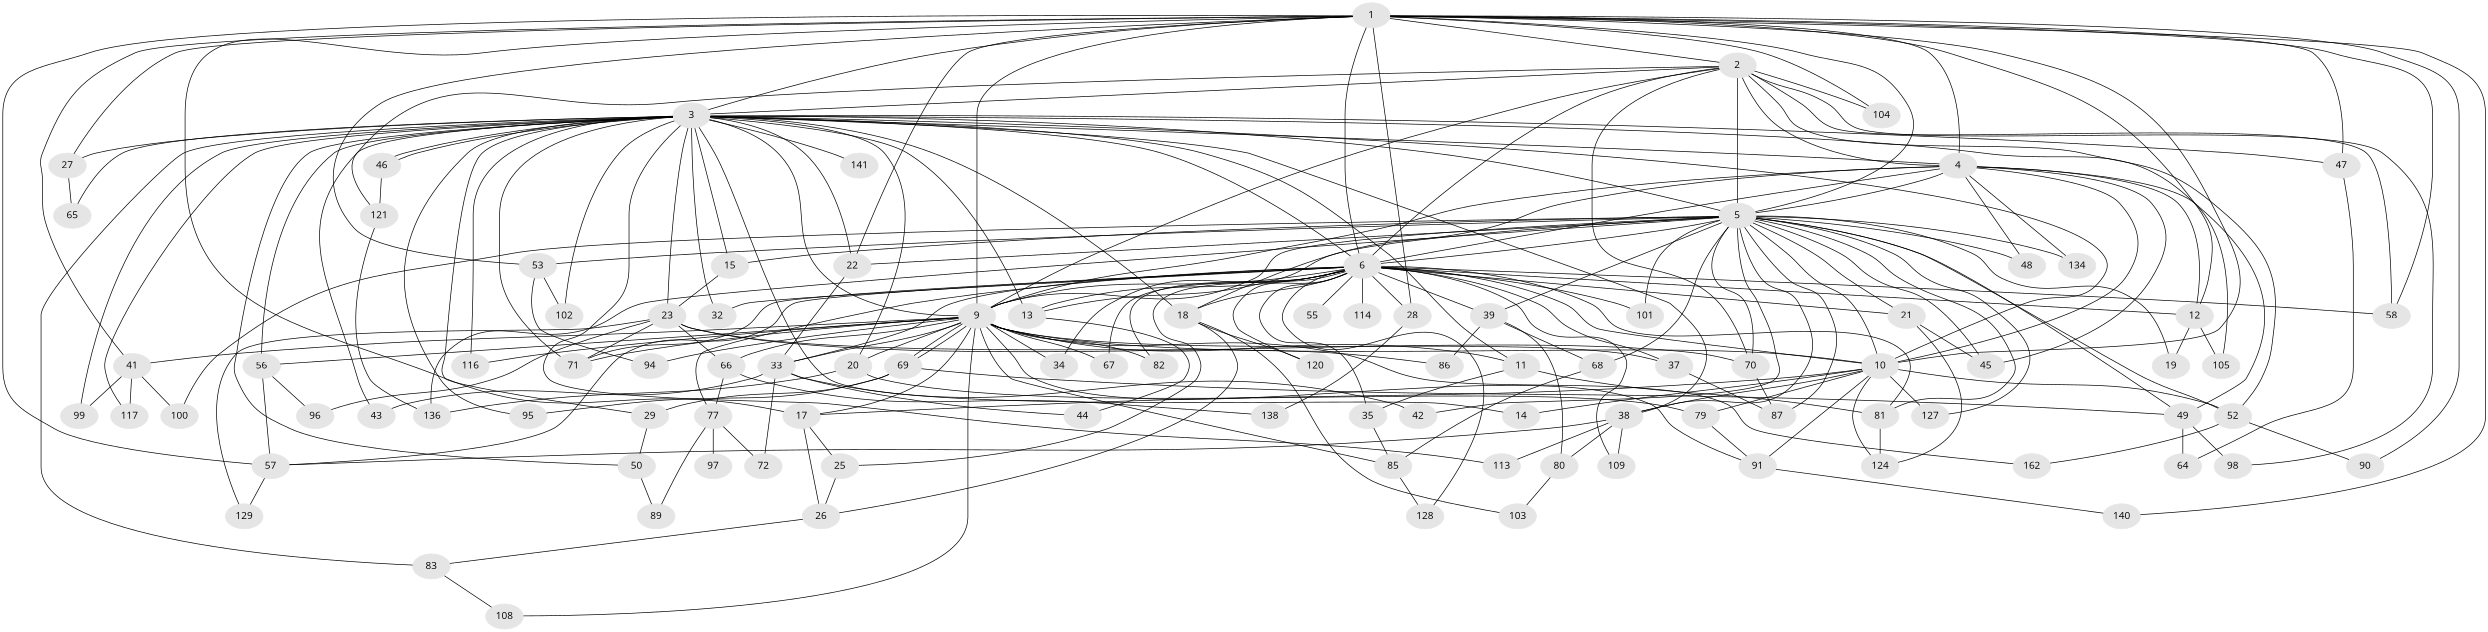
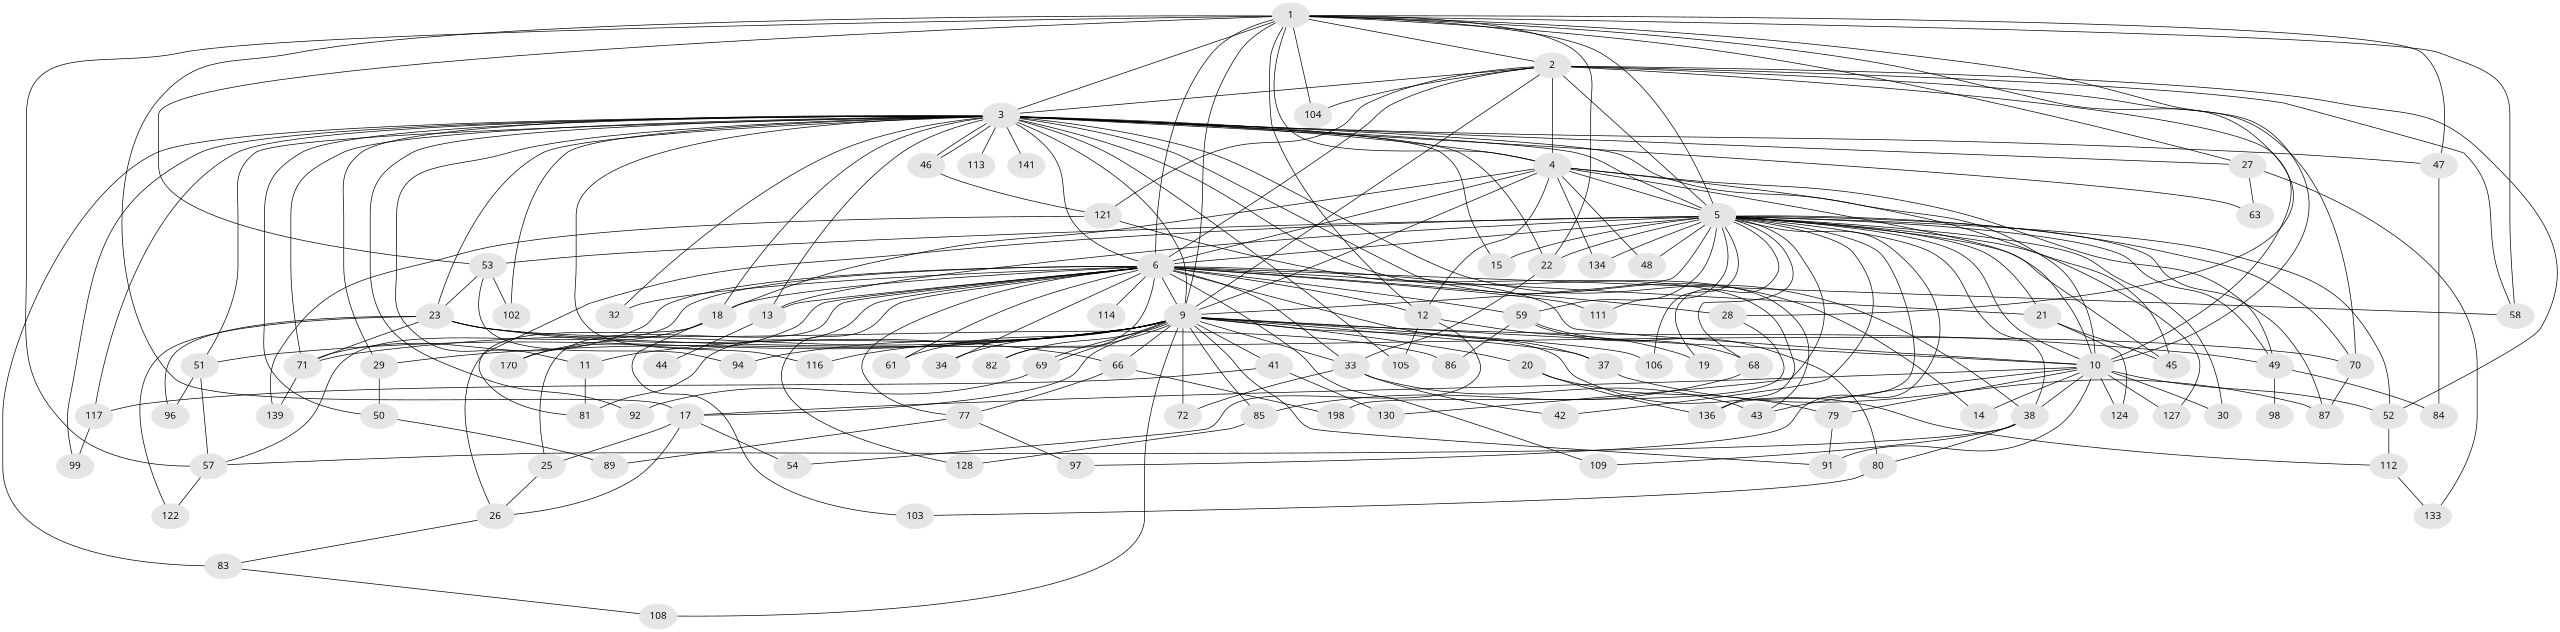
(204, 43) -> none
(2369, 149) -> (2024, 102)
(888, 159) -> none
(72, 216) -> (2255, 216)
(699, 291) -> (461, 291)
(1312, 316) -> none
(1489, 316) -> (1522, 316)
(1645, 316) -> (1598, 316)
(262, 366) -> (200, 366)
(1109, 366) -> (891, 366)
(1315, 366) -> (509, 366)
none -> (1654, 366)
none -> (1925, 386)
(1263, 389) -> (1730, 335)
(106, 391) -> (86, 437)
(778, 393) -> (782, 347)
(926, 402) -> none
(180, 416) -> (1386, 416)
none -> (275, 416)
(528, 416) -> (635, 416)
(1270, 416) -> (1336, 416)
(1368, 416) -> none
none -> (2223, 416)
(1567, 439) -> none
(738, 441) -> (1183, 366)
(1880, 441) -> none
none -> (1702, 442)
none -> (793, 466)
(2032, 466) -> (2389, 466)
(2183, 466) -> (2439, 416)
(2365, 466) -> none
(244, 516) -> (170, 516)
(2122, 516) -> none
none -> (2433, 516)
